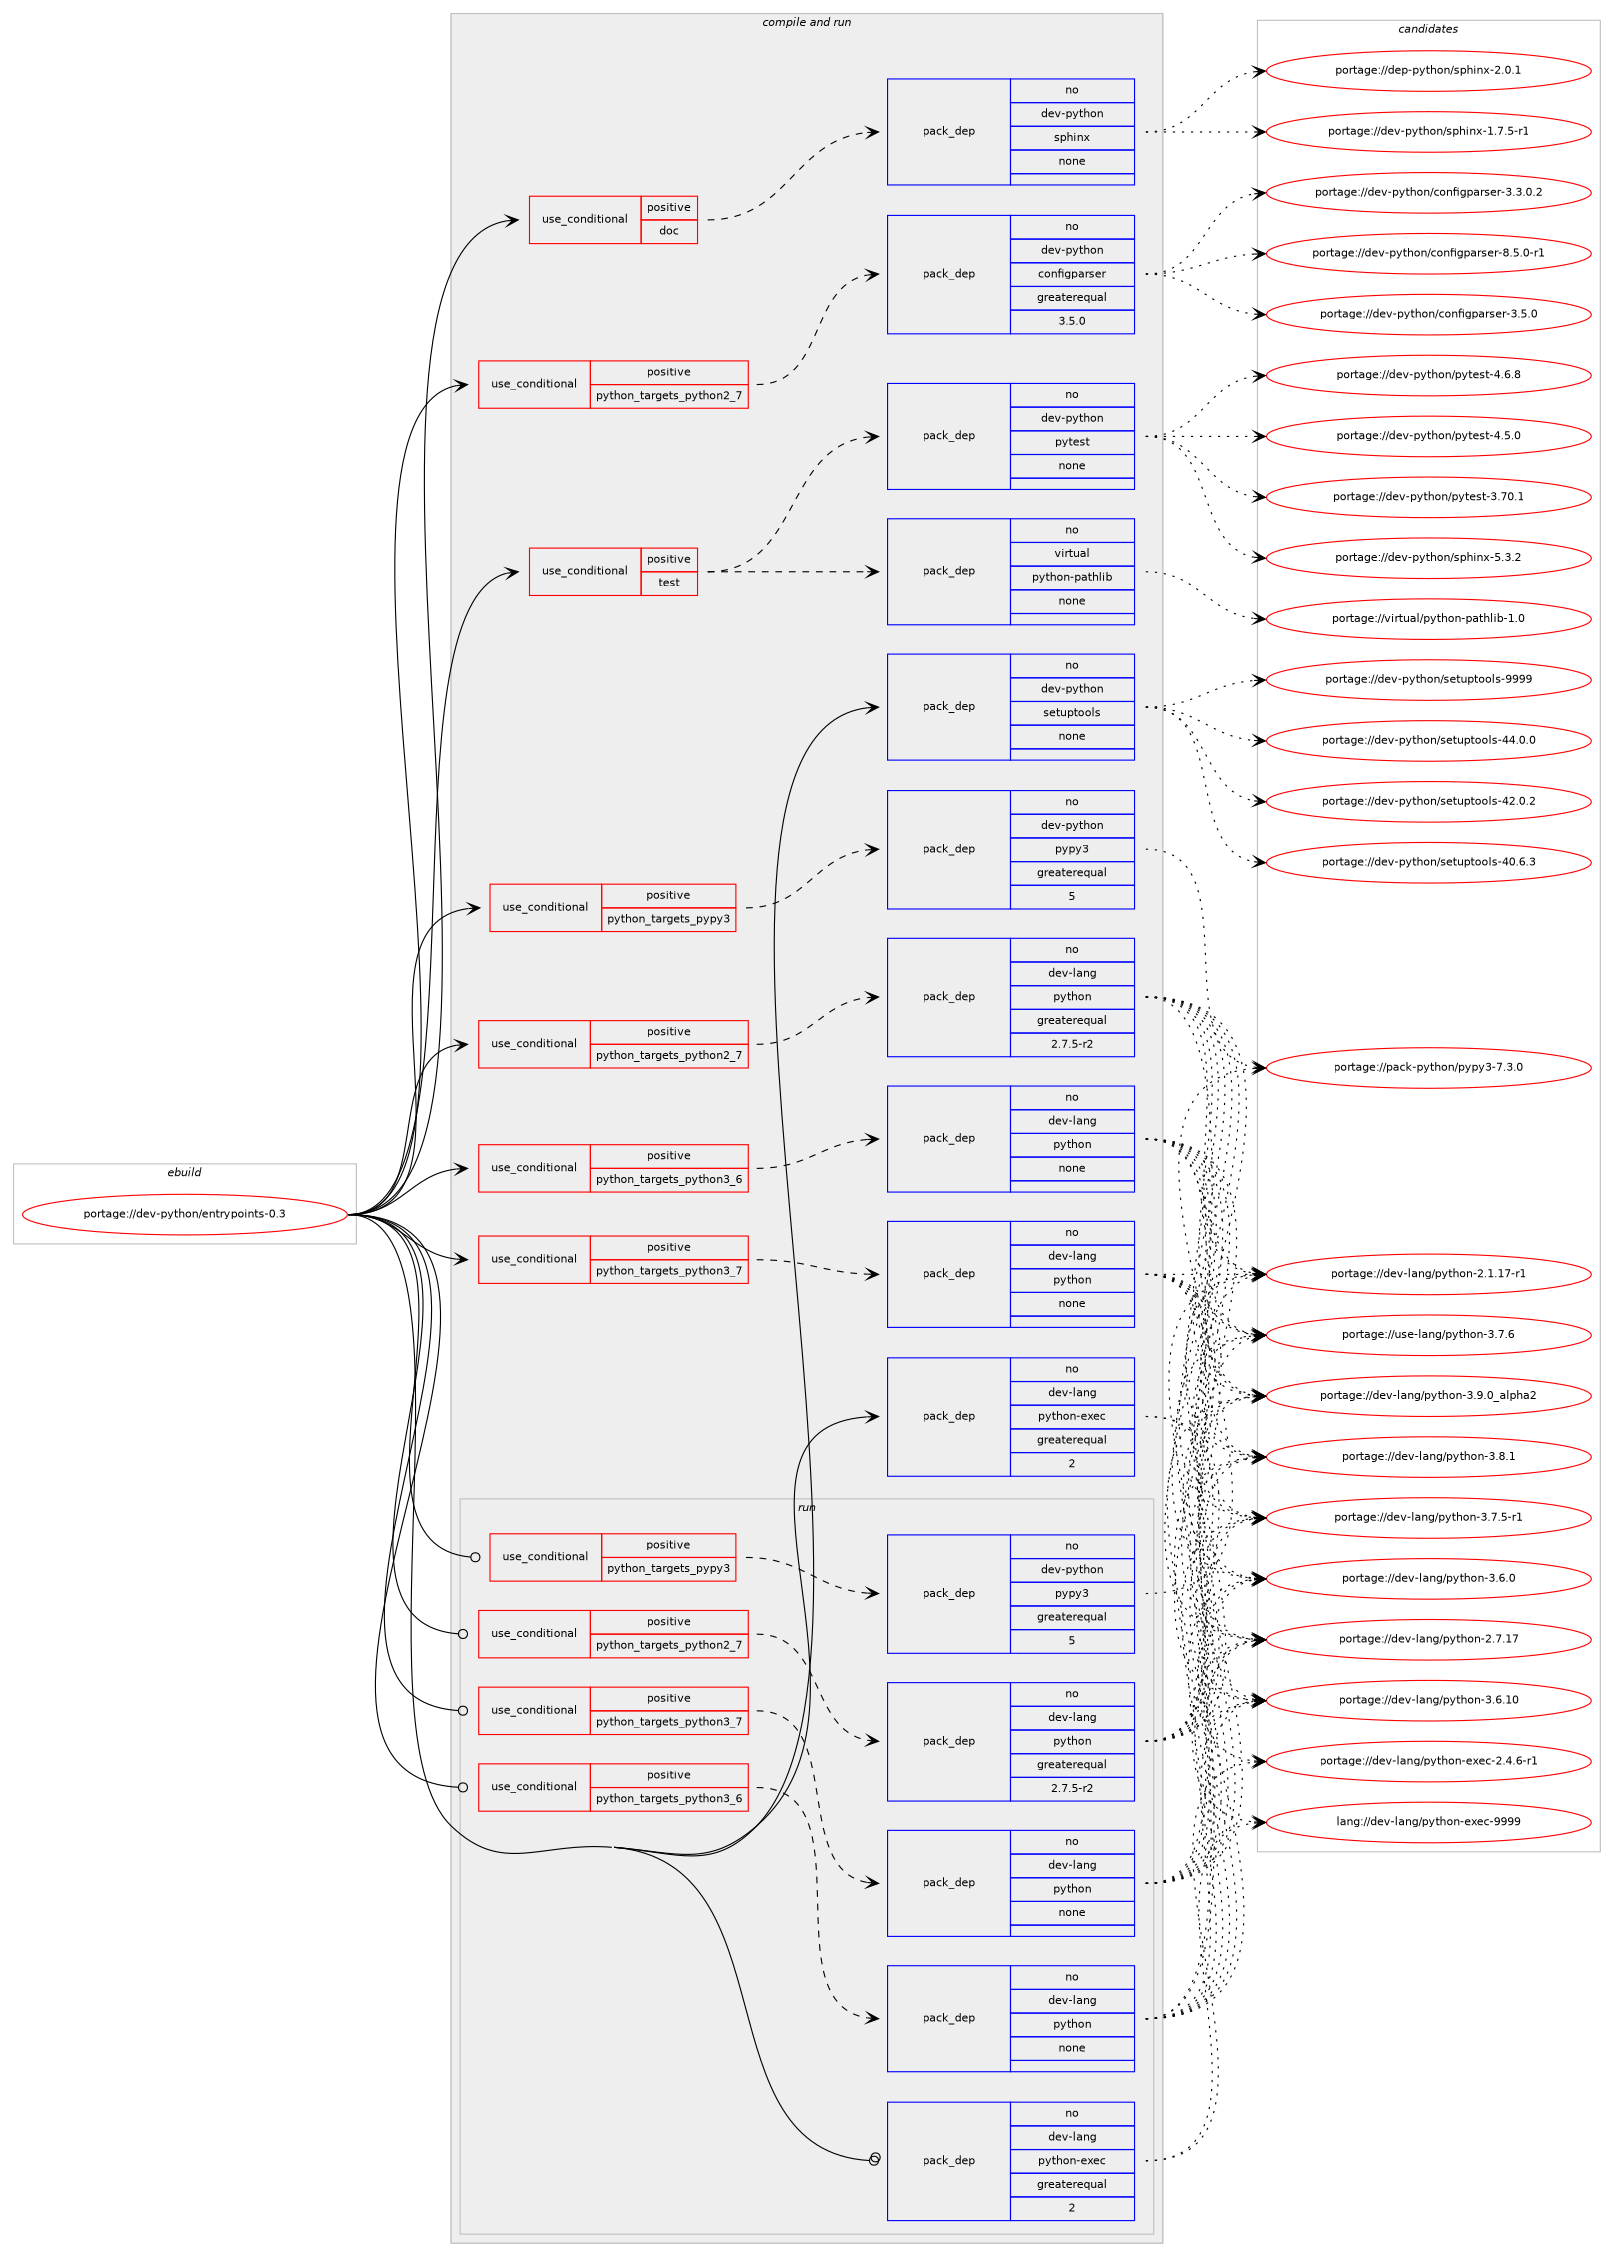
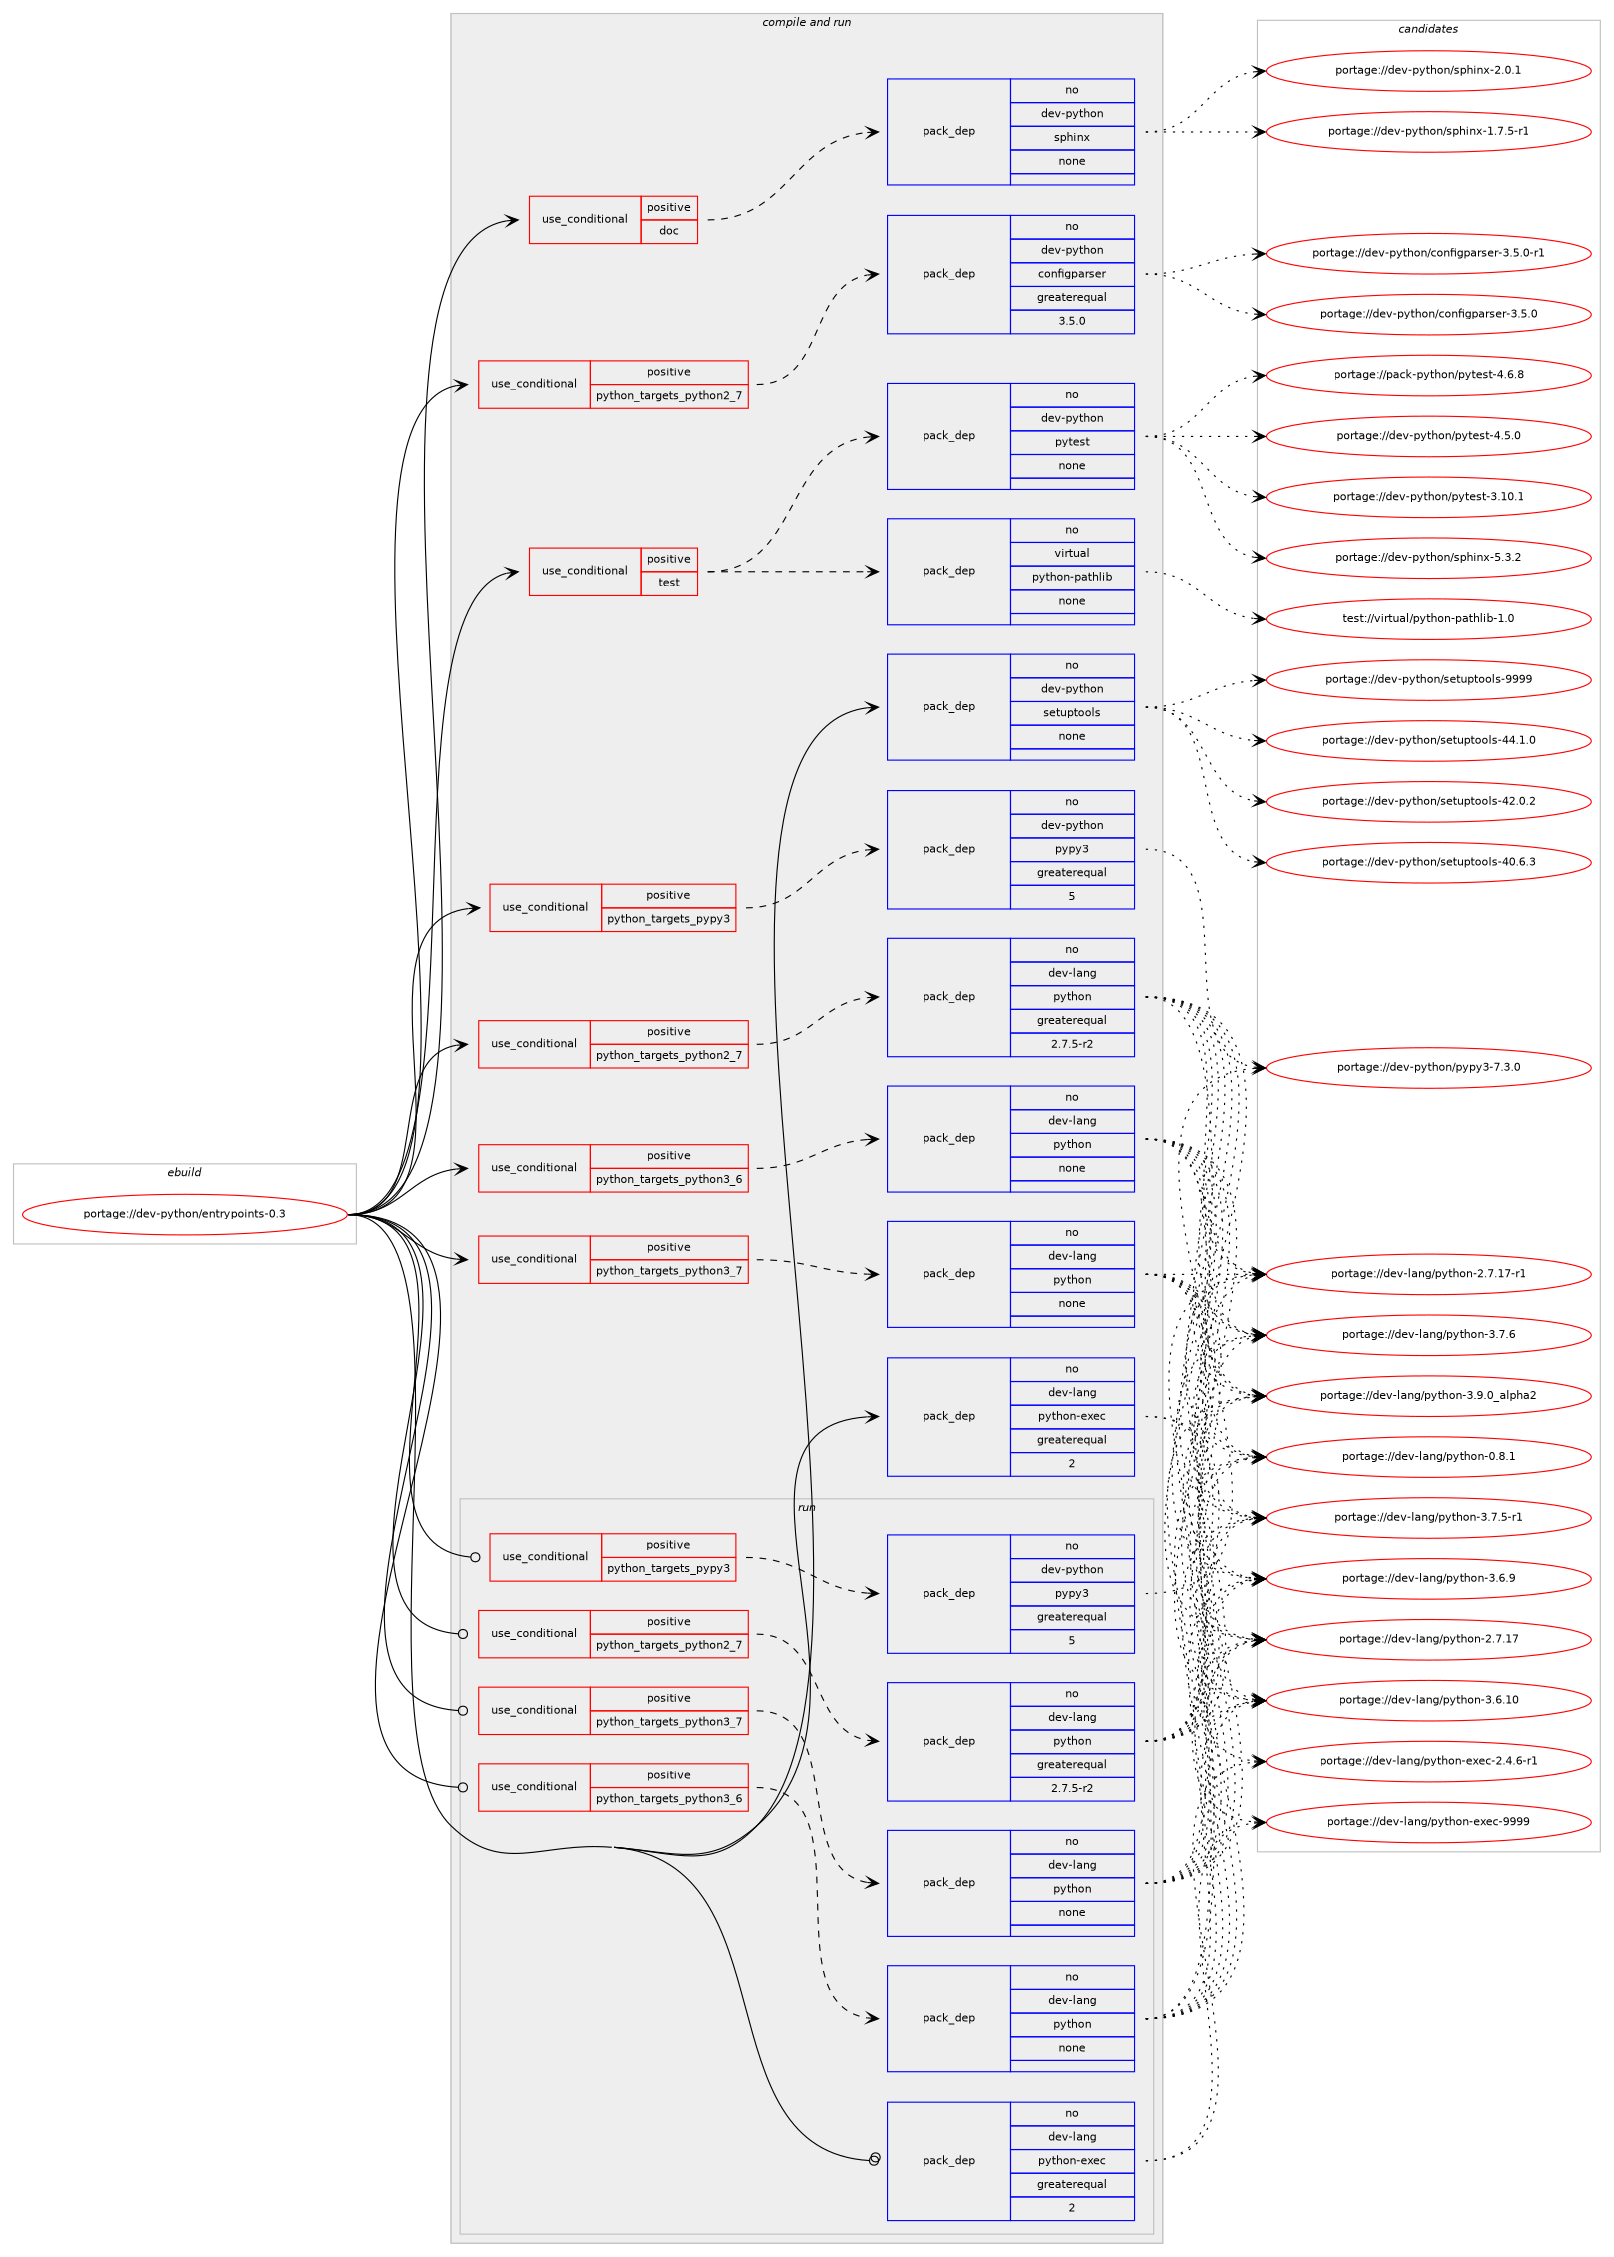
(1429, 71) -> (1429, 71)
(1429, 193) -> none
(1429, 254) -> (1429, 254)
(1429, 376) -> (1429, 376)
(1429, 497) -> (1429, 497)
(1429, 619) -> (1429, 619)
(1429, 741) -> (1429, 741)
(1429, 1068) -> (1429, 1068)
(1429, 1274) -> (1429, 1274)
(1429, 1335) -> (1429, 1335)
(1429, 1457) -> (1429, 1457)
(1429, 1579) -> (1429, 1579)
(1429, 1822) -> (1429, 1822)
